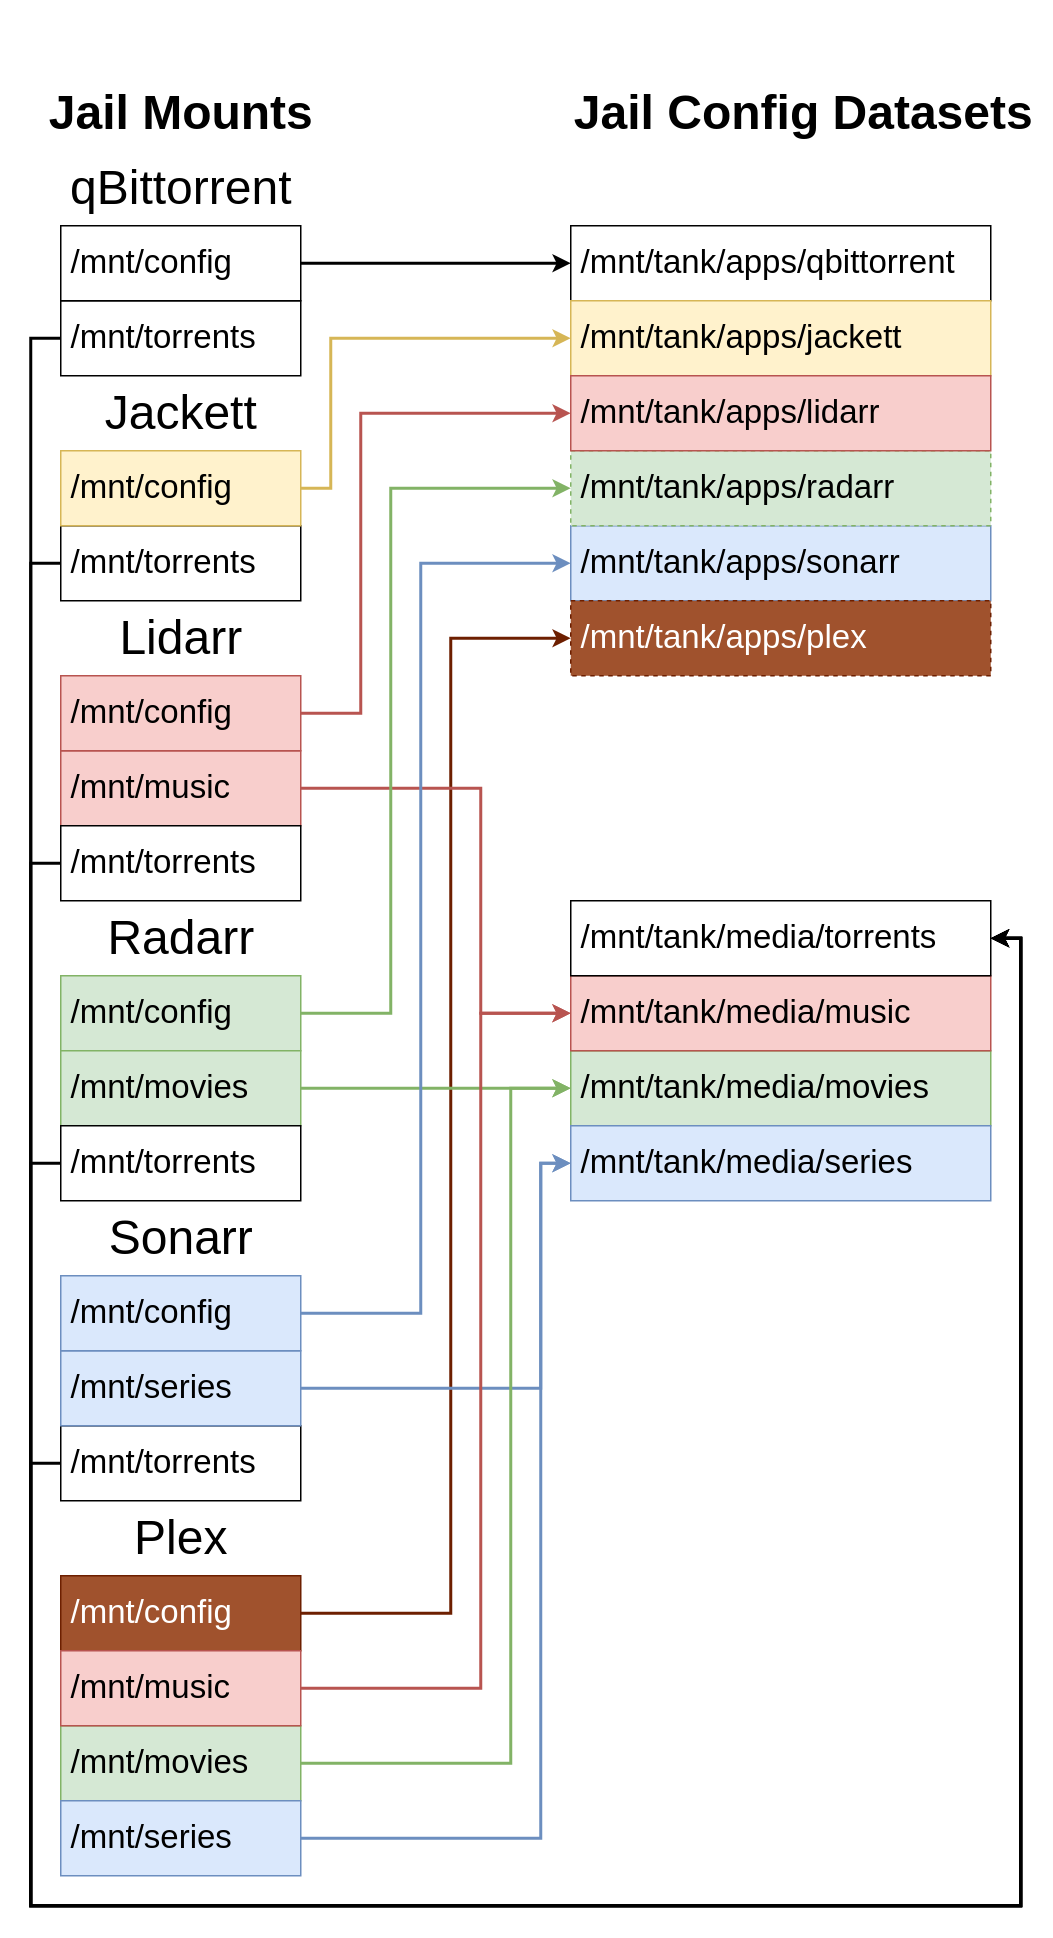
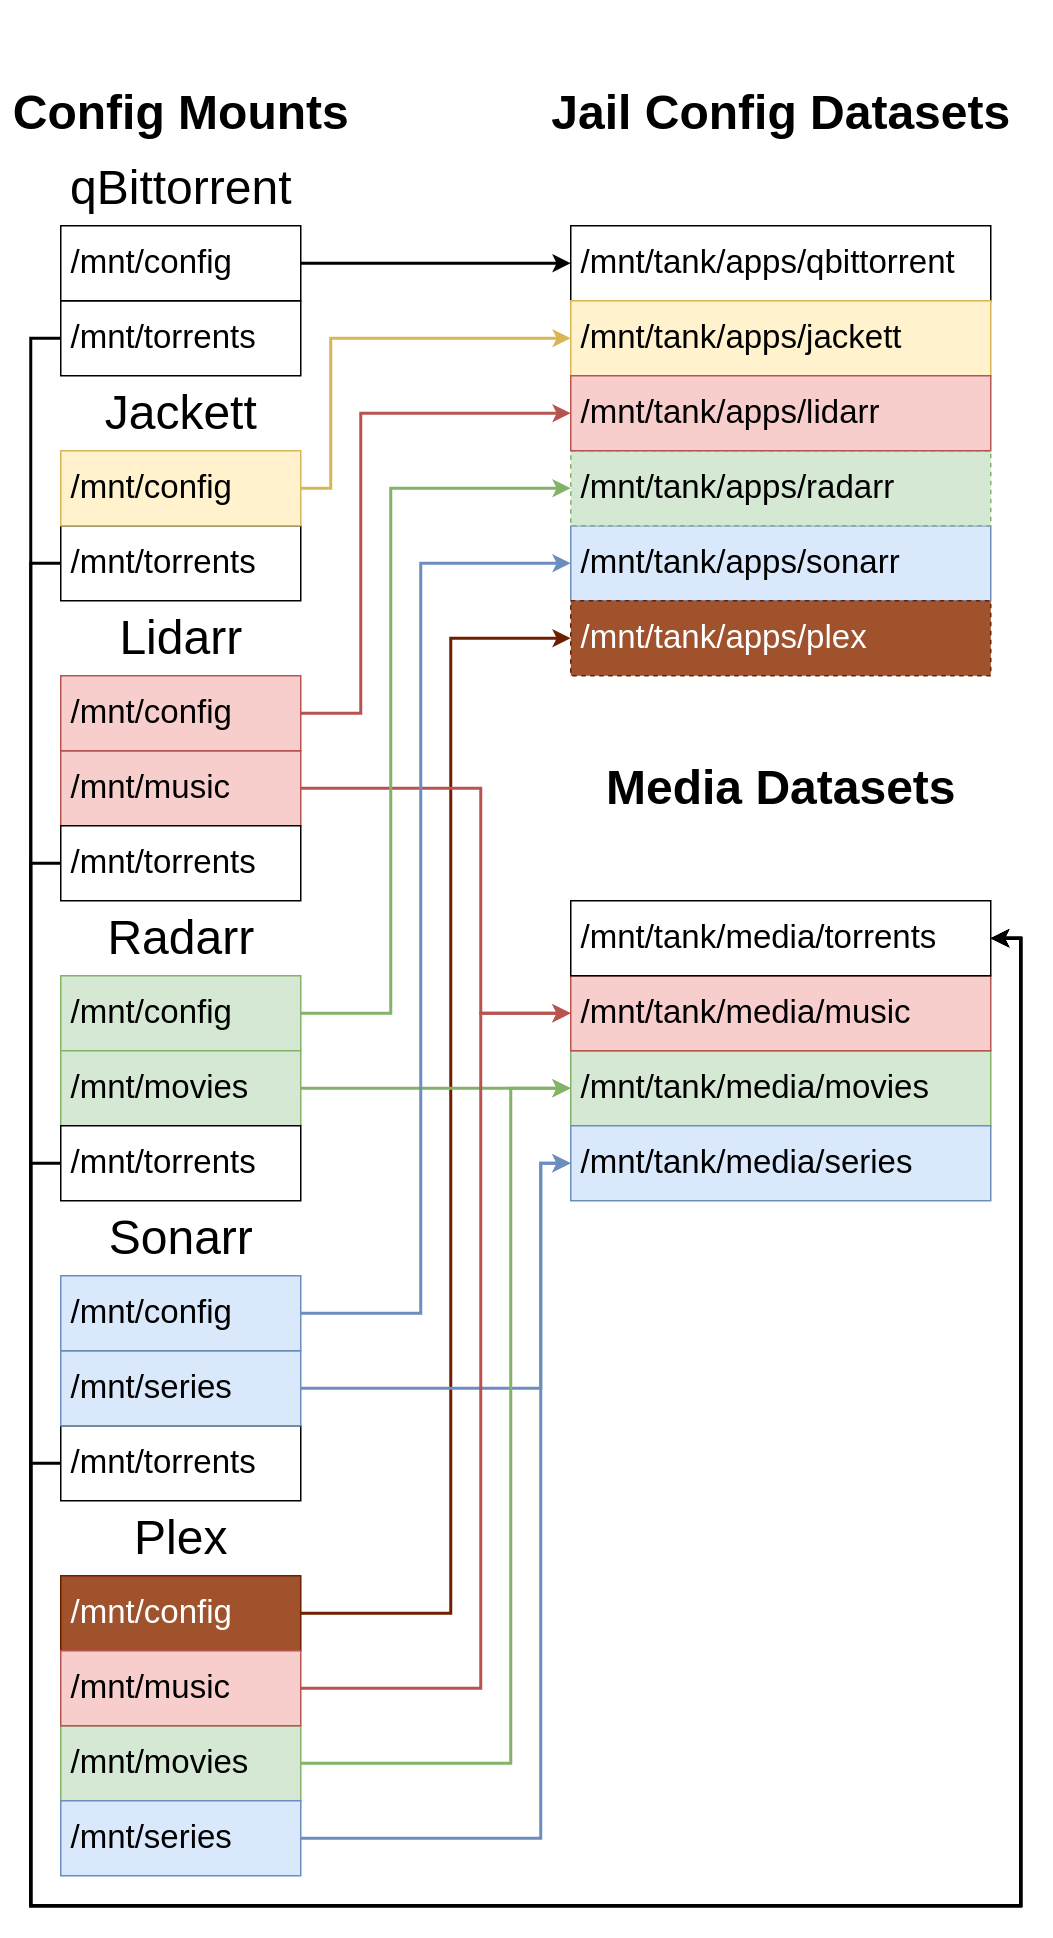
(182, 113) -> (182, 113)
(803, 113) -> (781, 113)
none -> (781, 788)
